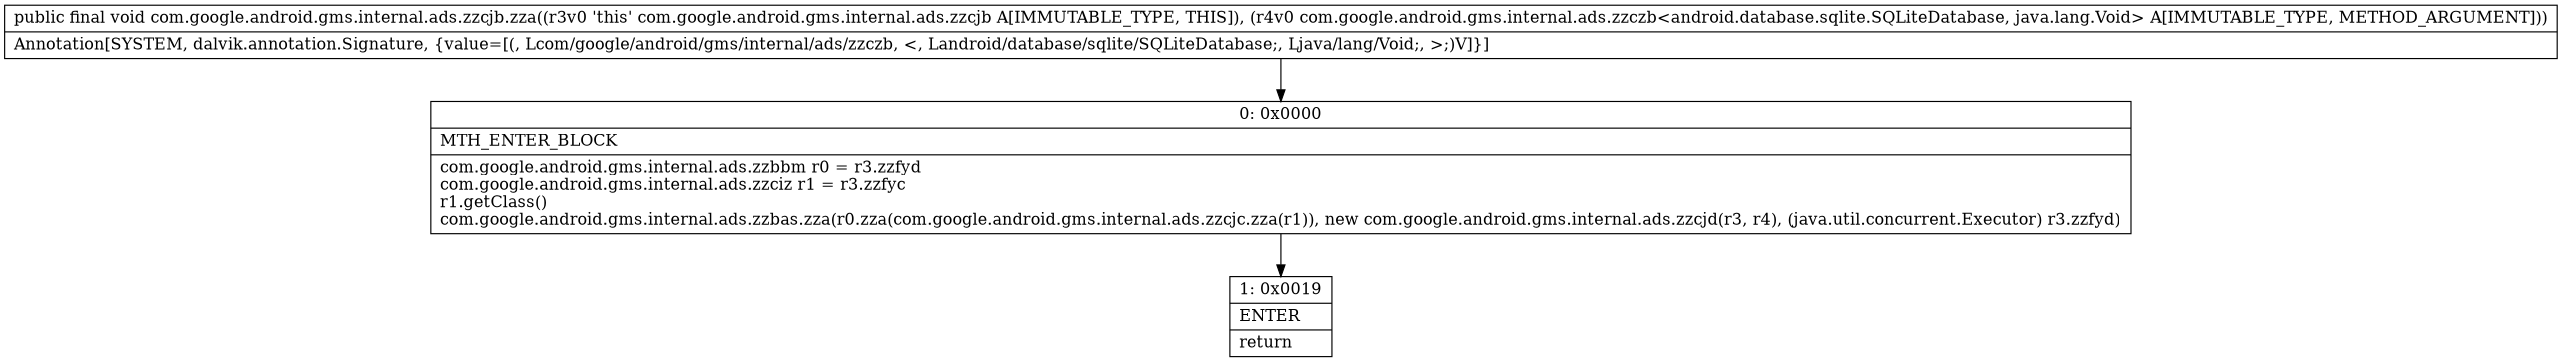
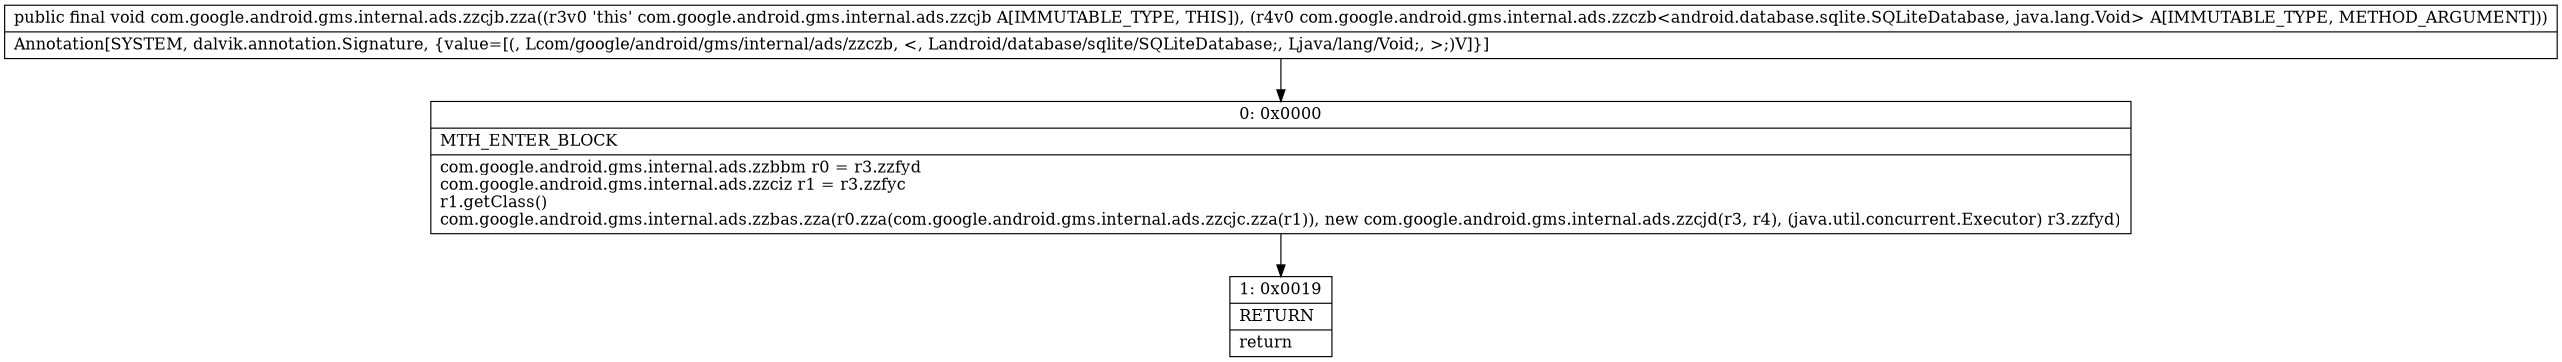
(1270, 316) -> (1277, 316)
